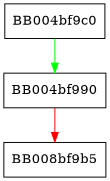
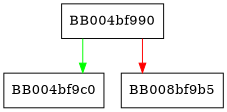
(55, 51) -> (83, 51)
